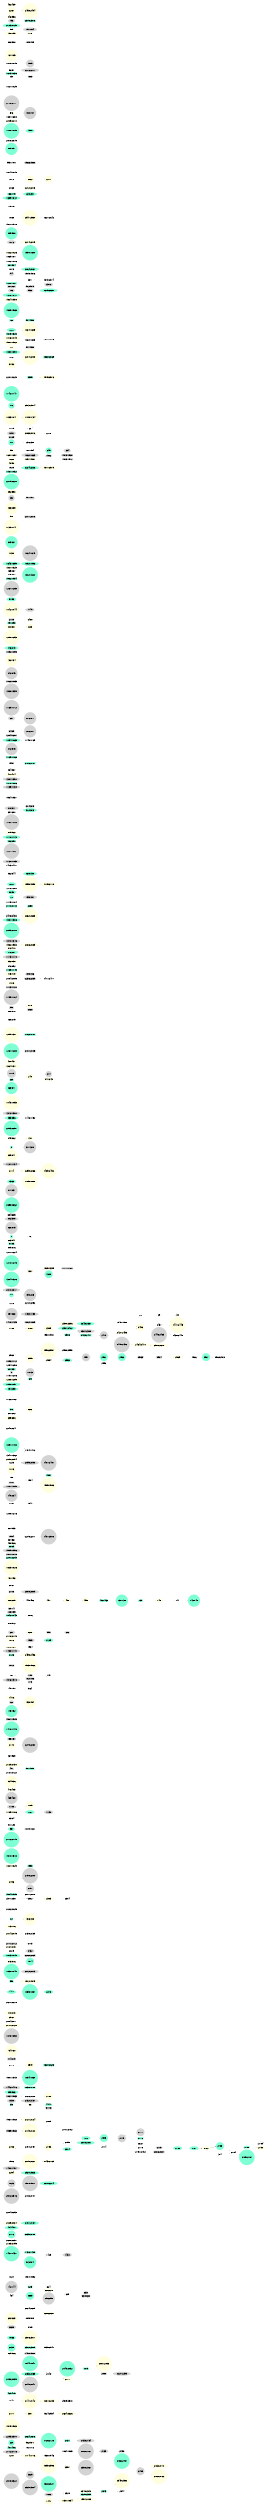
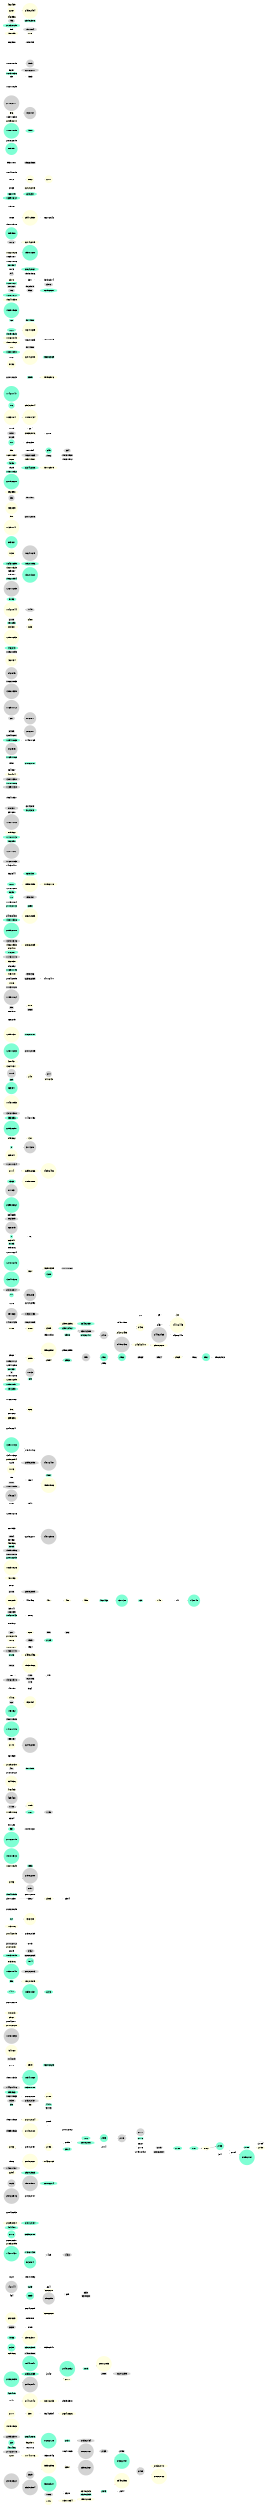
(11, 55) -> none
none -> (11, 280)
(11, 463) -> (11, 463)
(11, 1409) -> (11, 1409)
